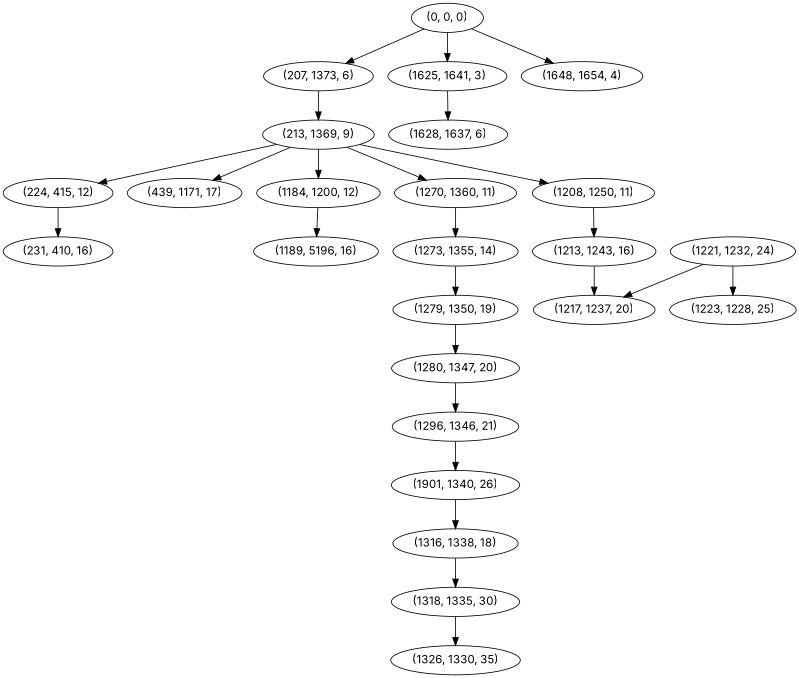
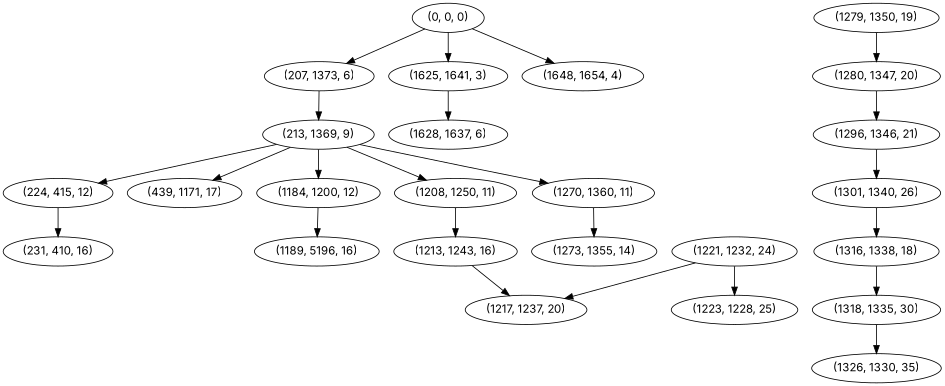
(456, 277) -> none
(456, 485) -> (876, 193)
